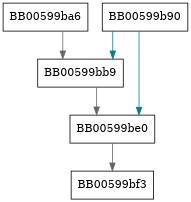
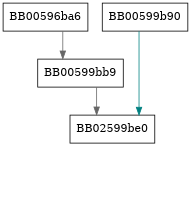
(46, 17) -> (46, 17)
(113, 41) -> none
(112, 129) -> (112, 129)
(112, 185) -> none
